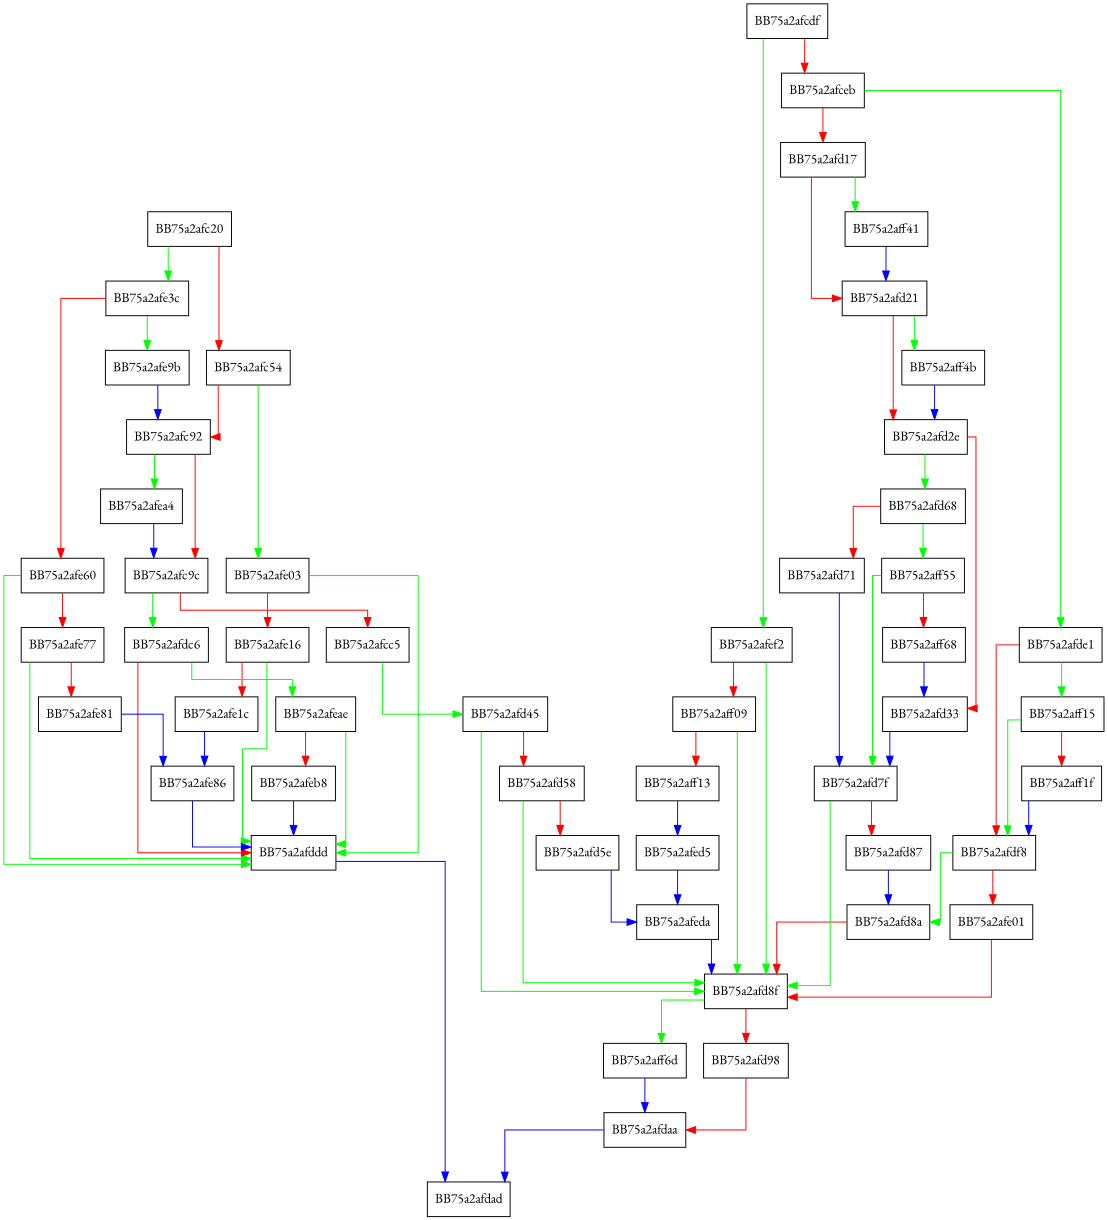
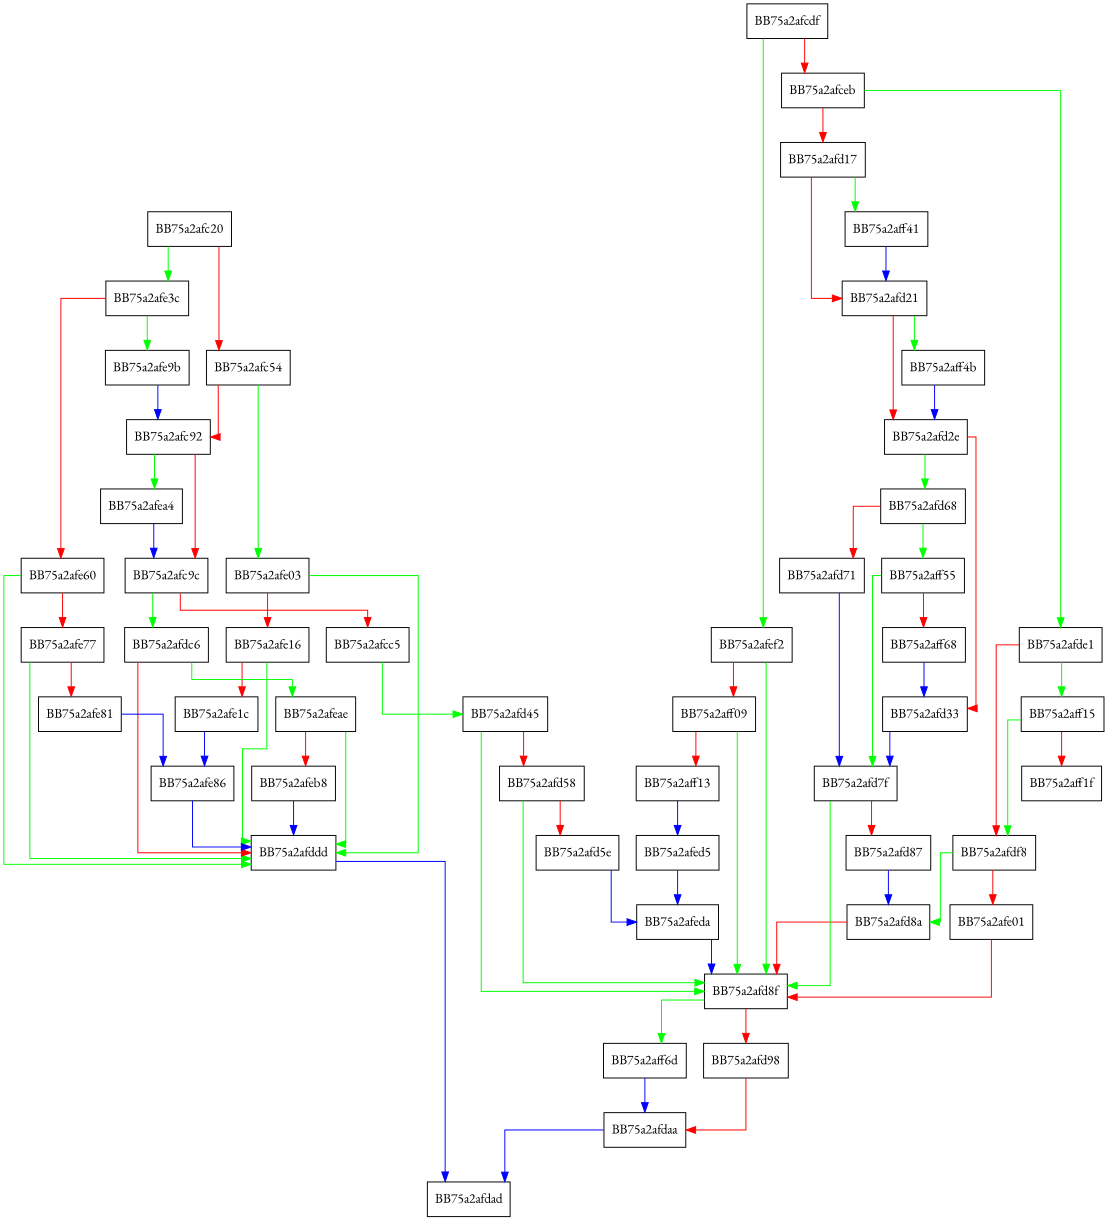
(1029, 813) -> none
